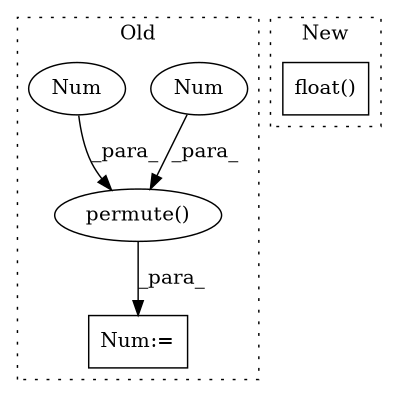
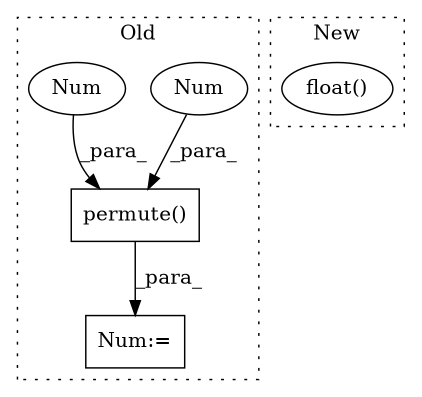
(326, 89) -> (337, 89)
(138, 215) -> (135, 215)
